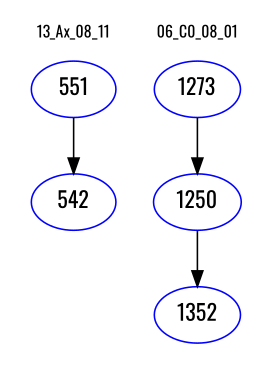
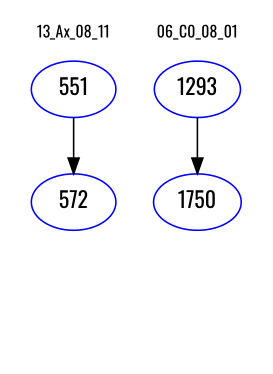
(197, 89) -> (197, 89)
(74, 202) -> (74, 202)
(197, 202) -> (197, 202)
(197, 315) -> none
